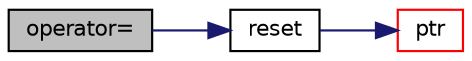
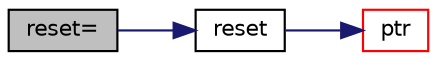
(80, 30) -> (63, 30)
